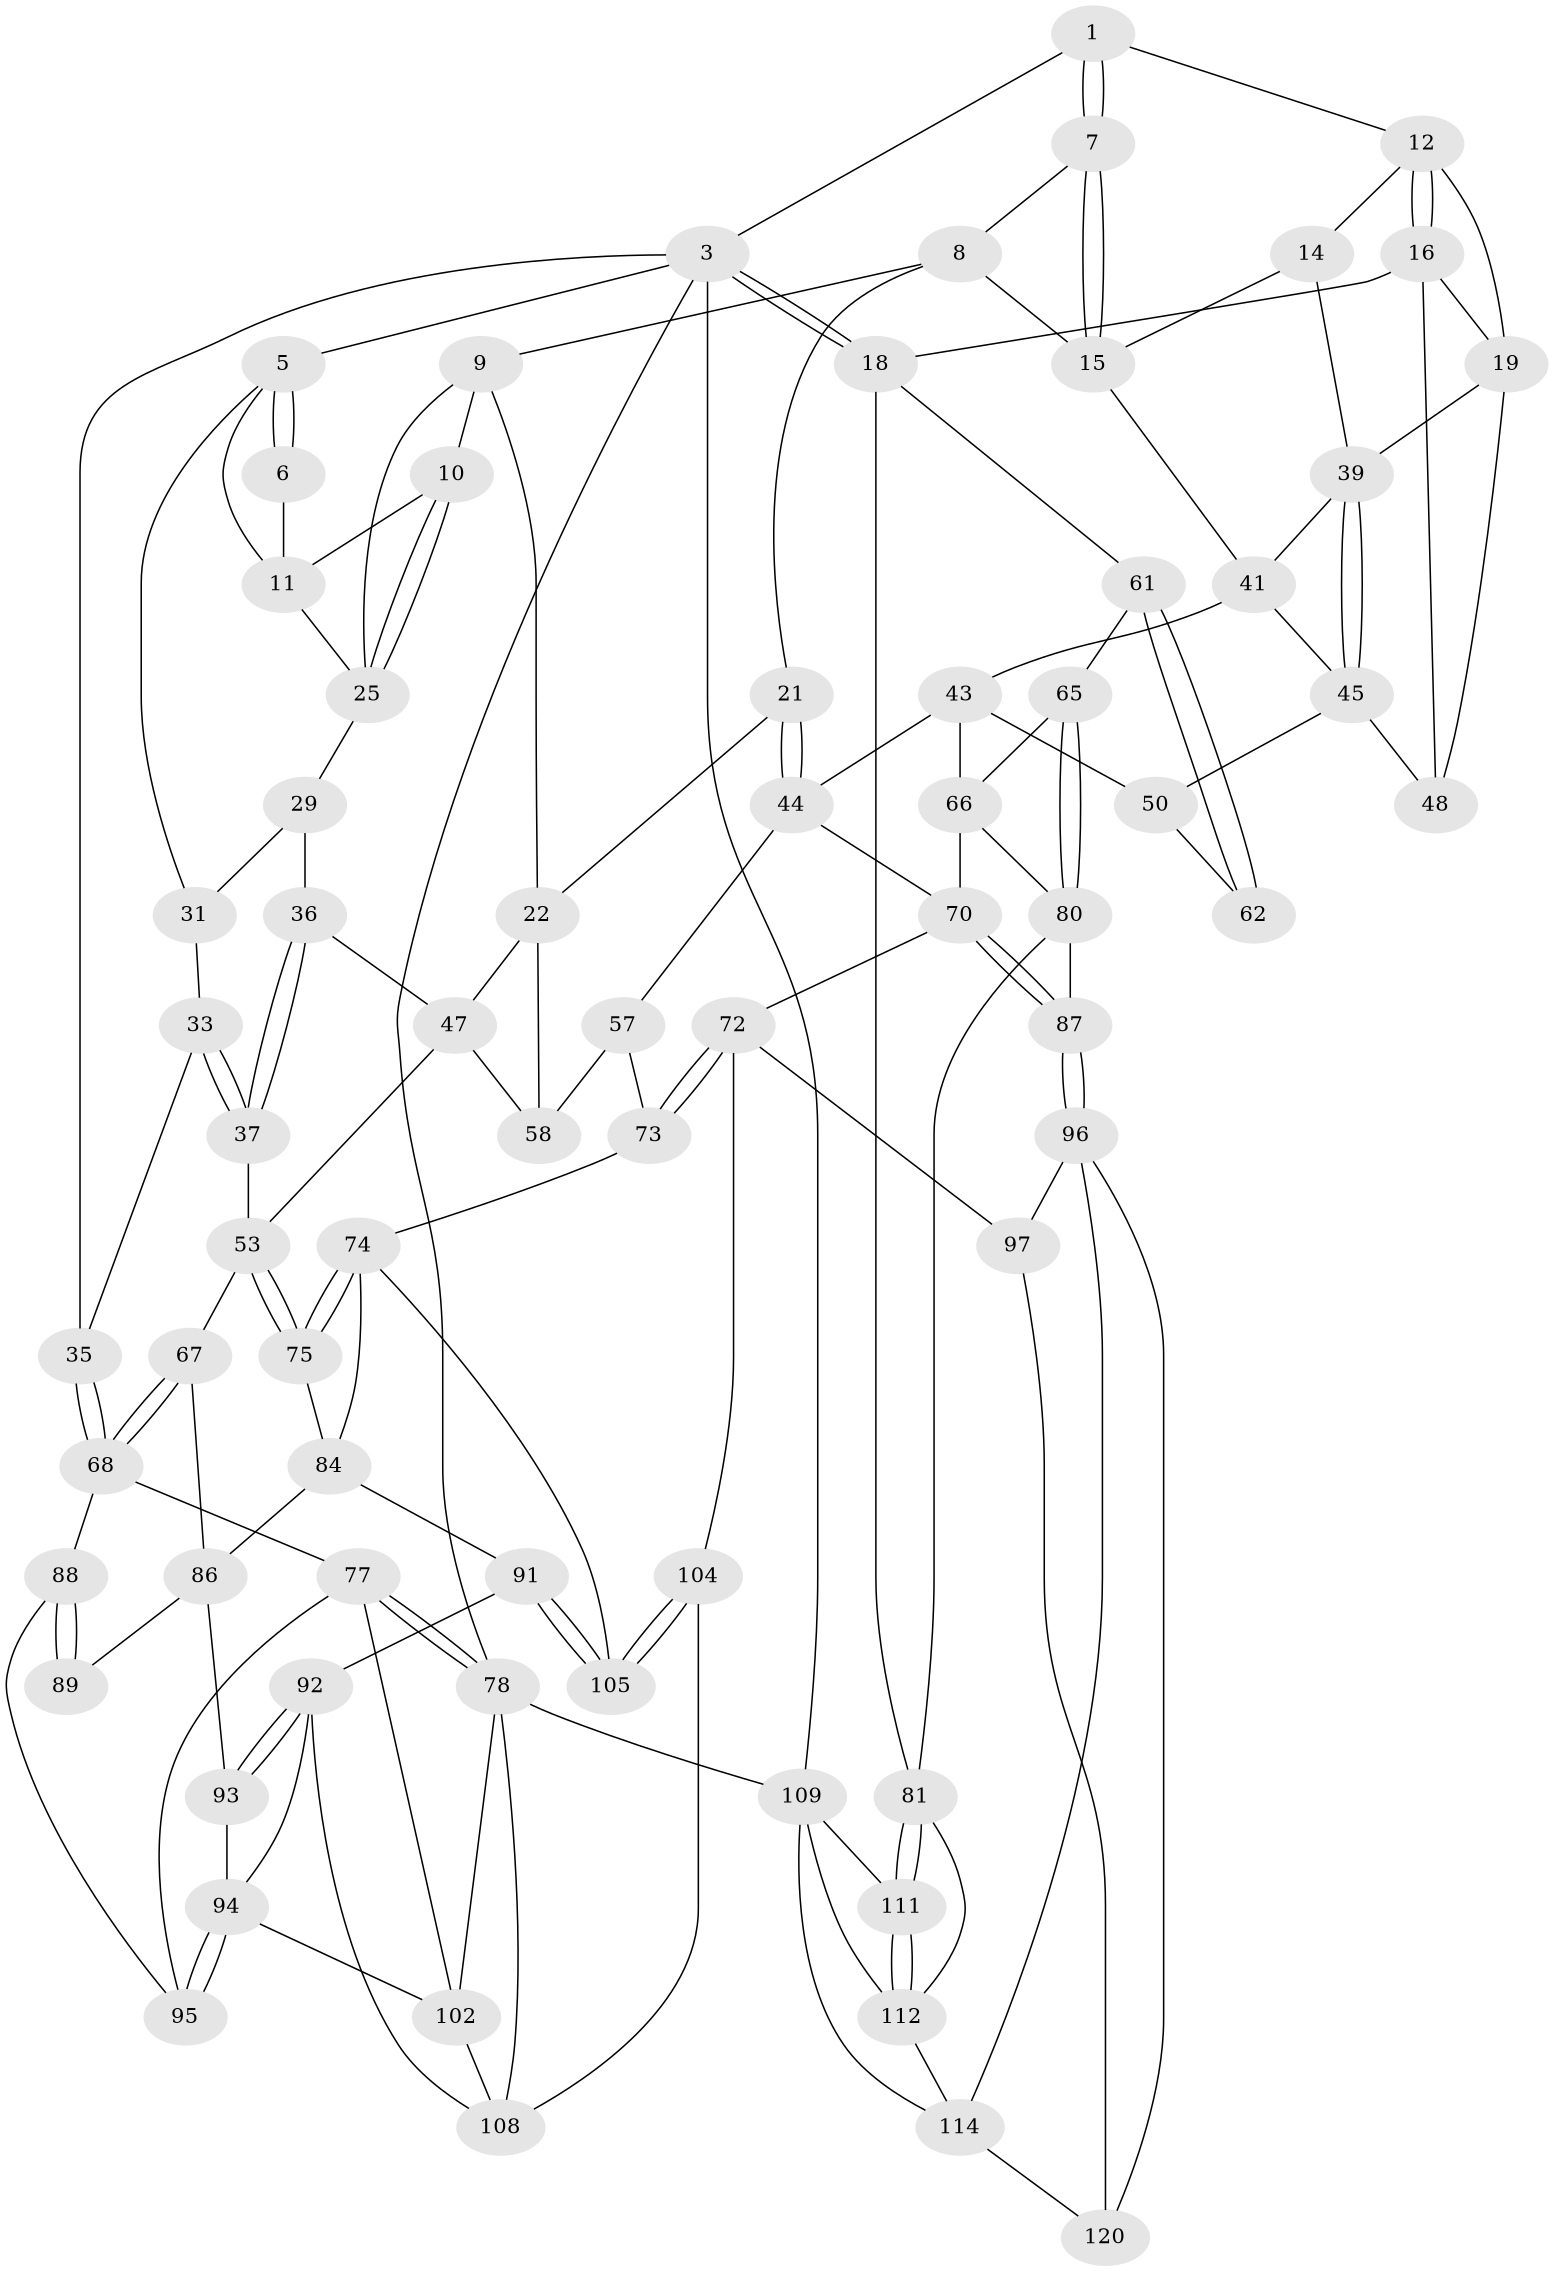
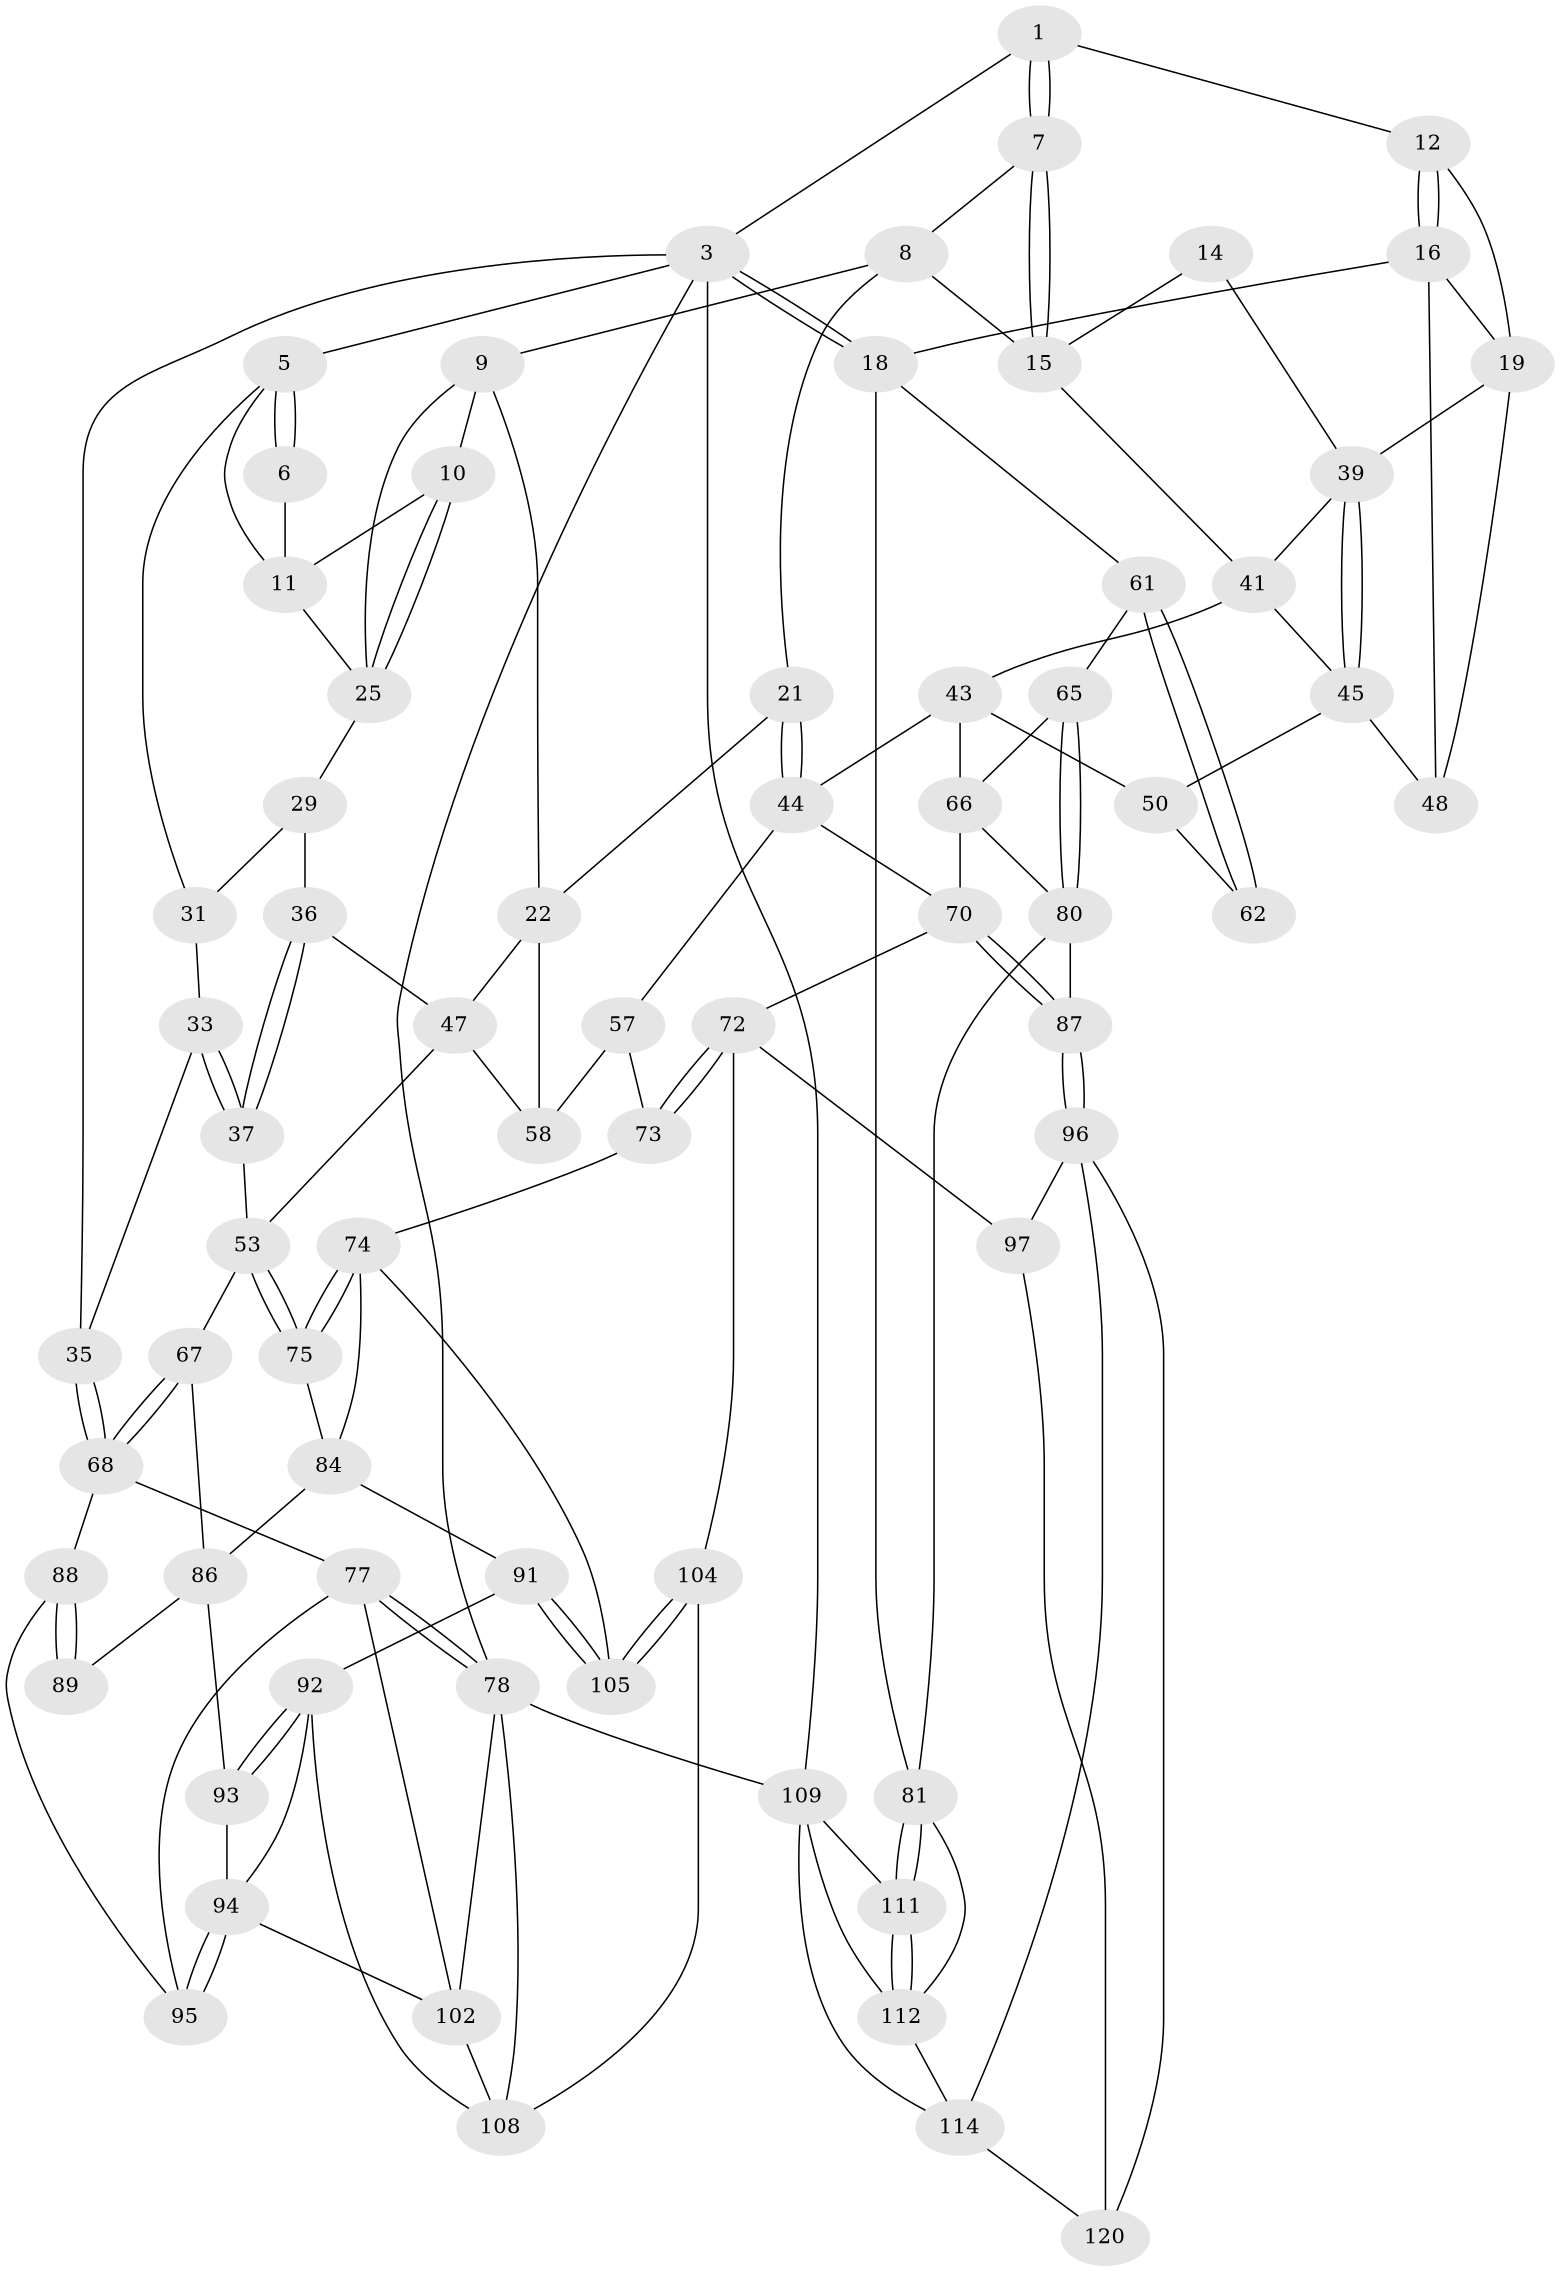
(1367, 199) -> none
